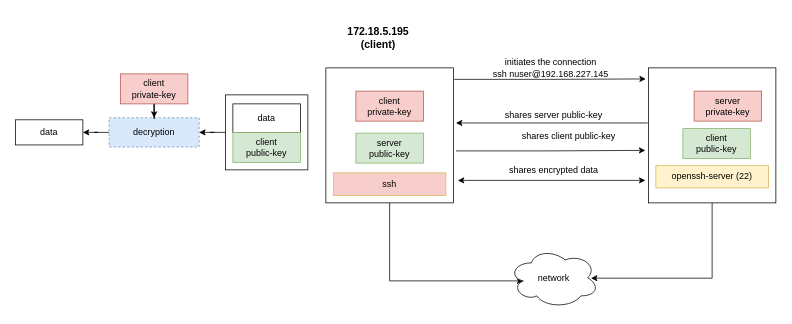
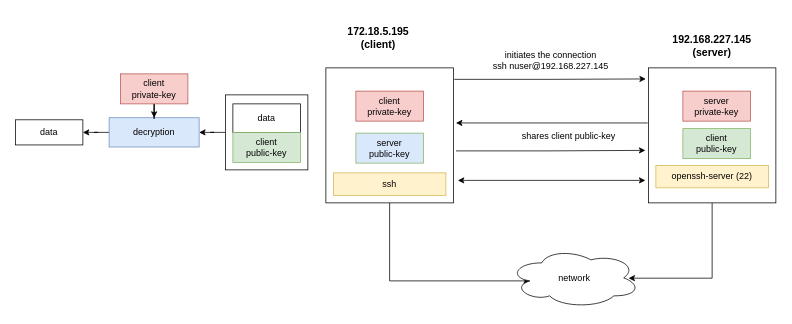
none -> (712, 45)
(551, 68) -> (551, 60)
(728, 106) -> (717, 106)
(554, 115) -> none
(154, 132) -> (154, 132)
(390, 148) -> (390, 148)
(554, 171) -> none
(390, 184) -> (390, 184)
(554, 278) -> (575, 278)
